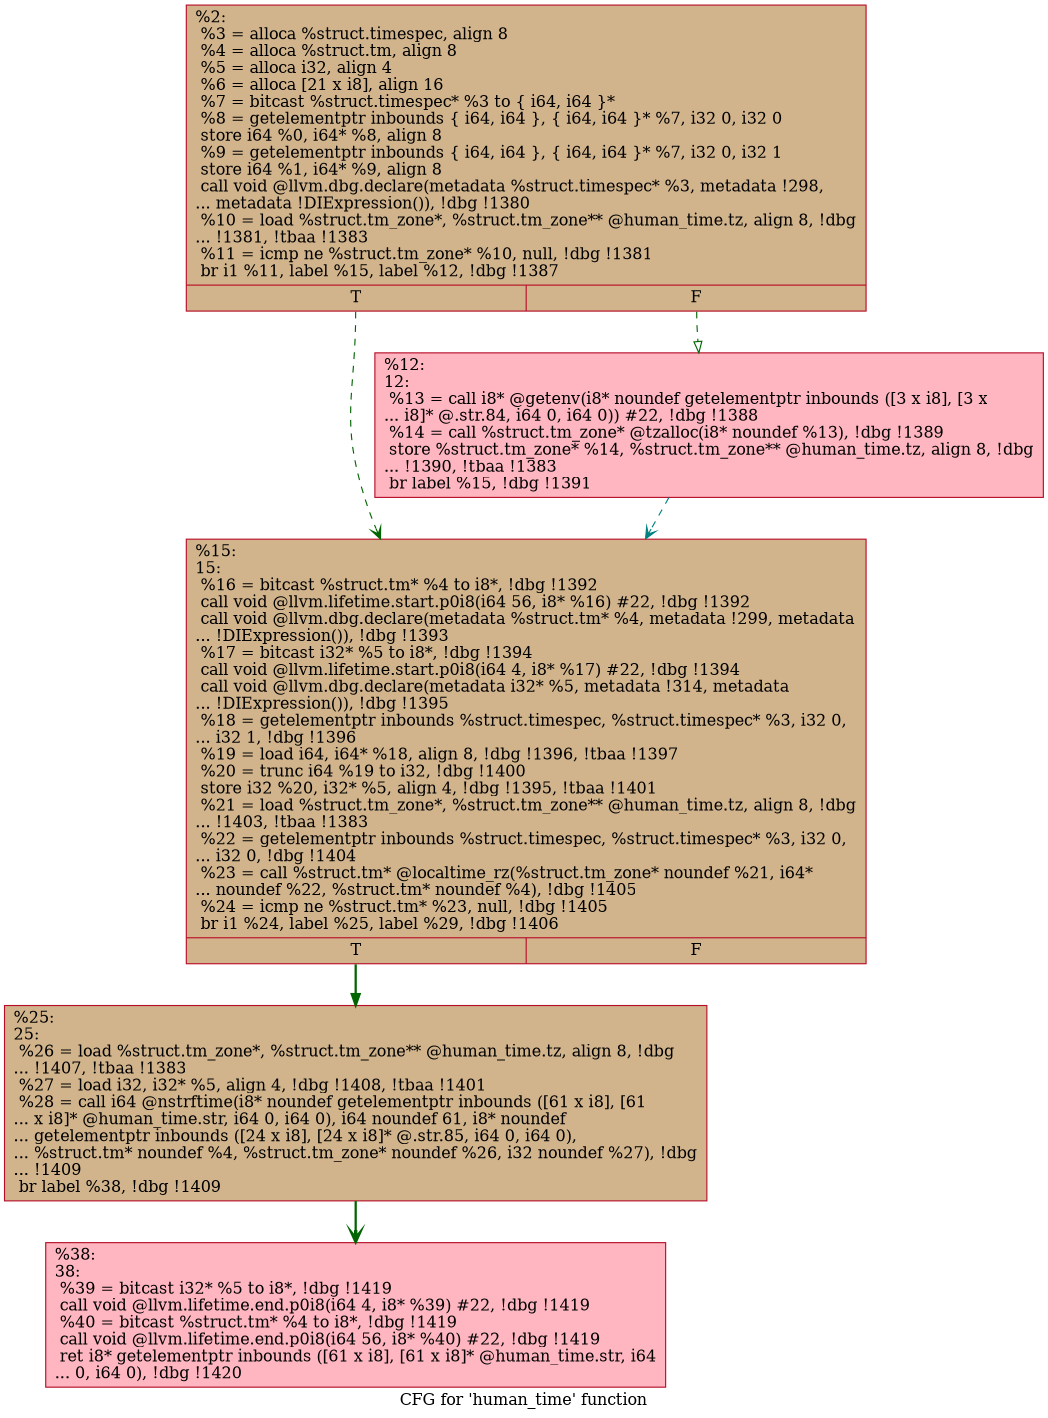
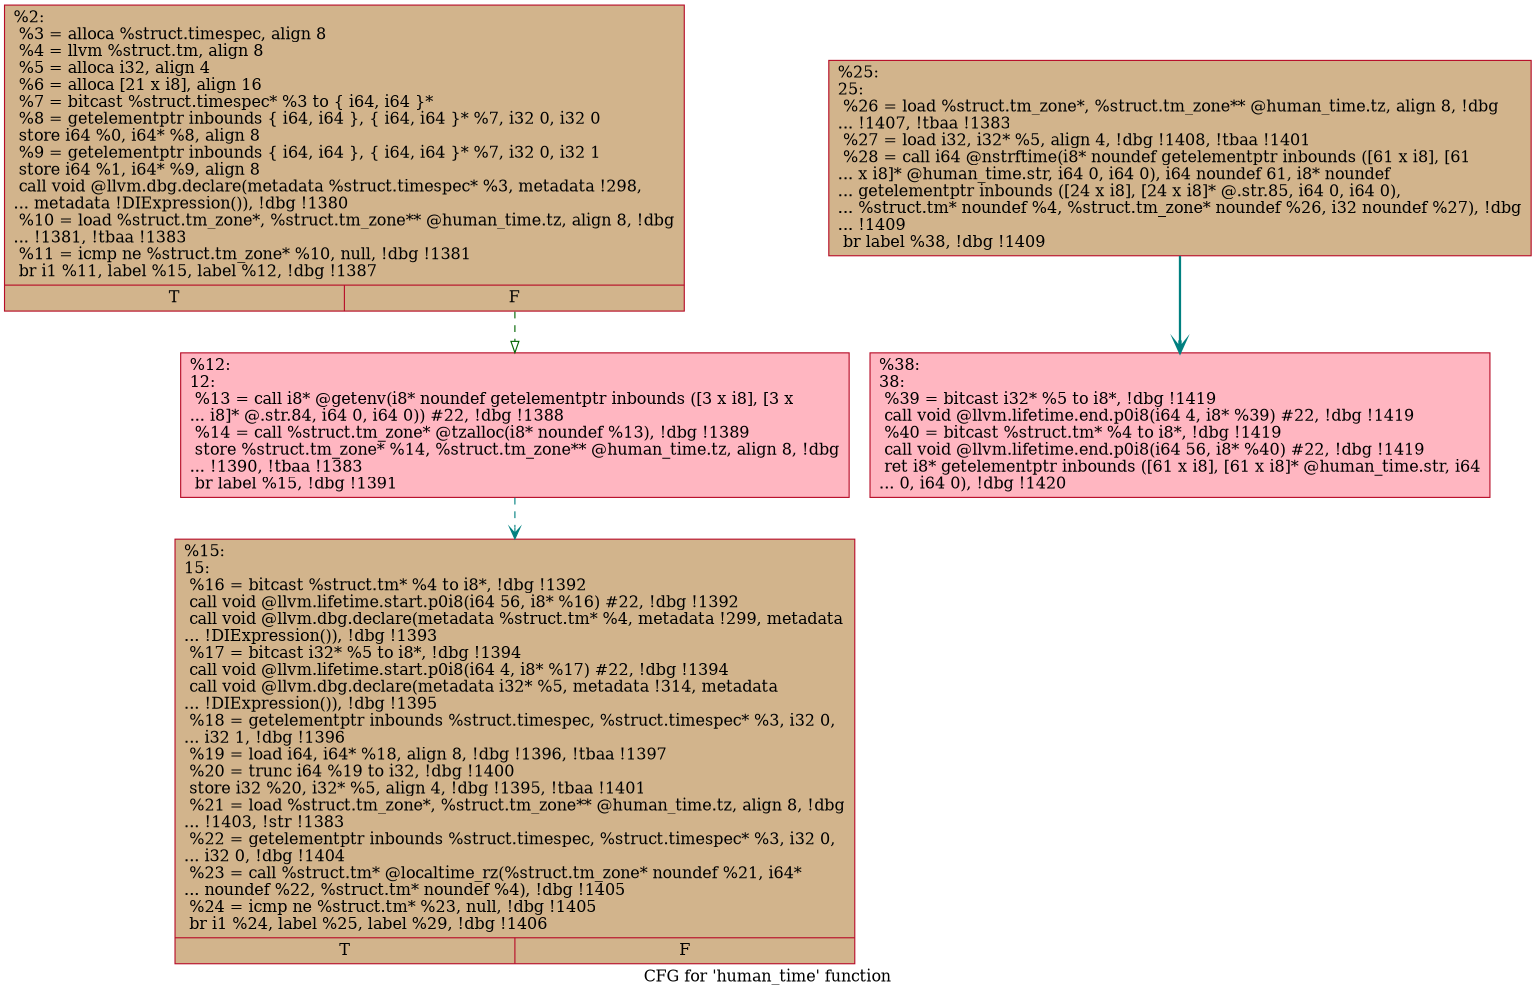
(326, 51) -> (139, 51)
(351, 422) -> none
(282, 823) -> (264, 823)
(356, 979) -> none
(356, 1216) -> (1180, 299)
